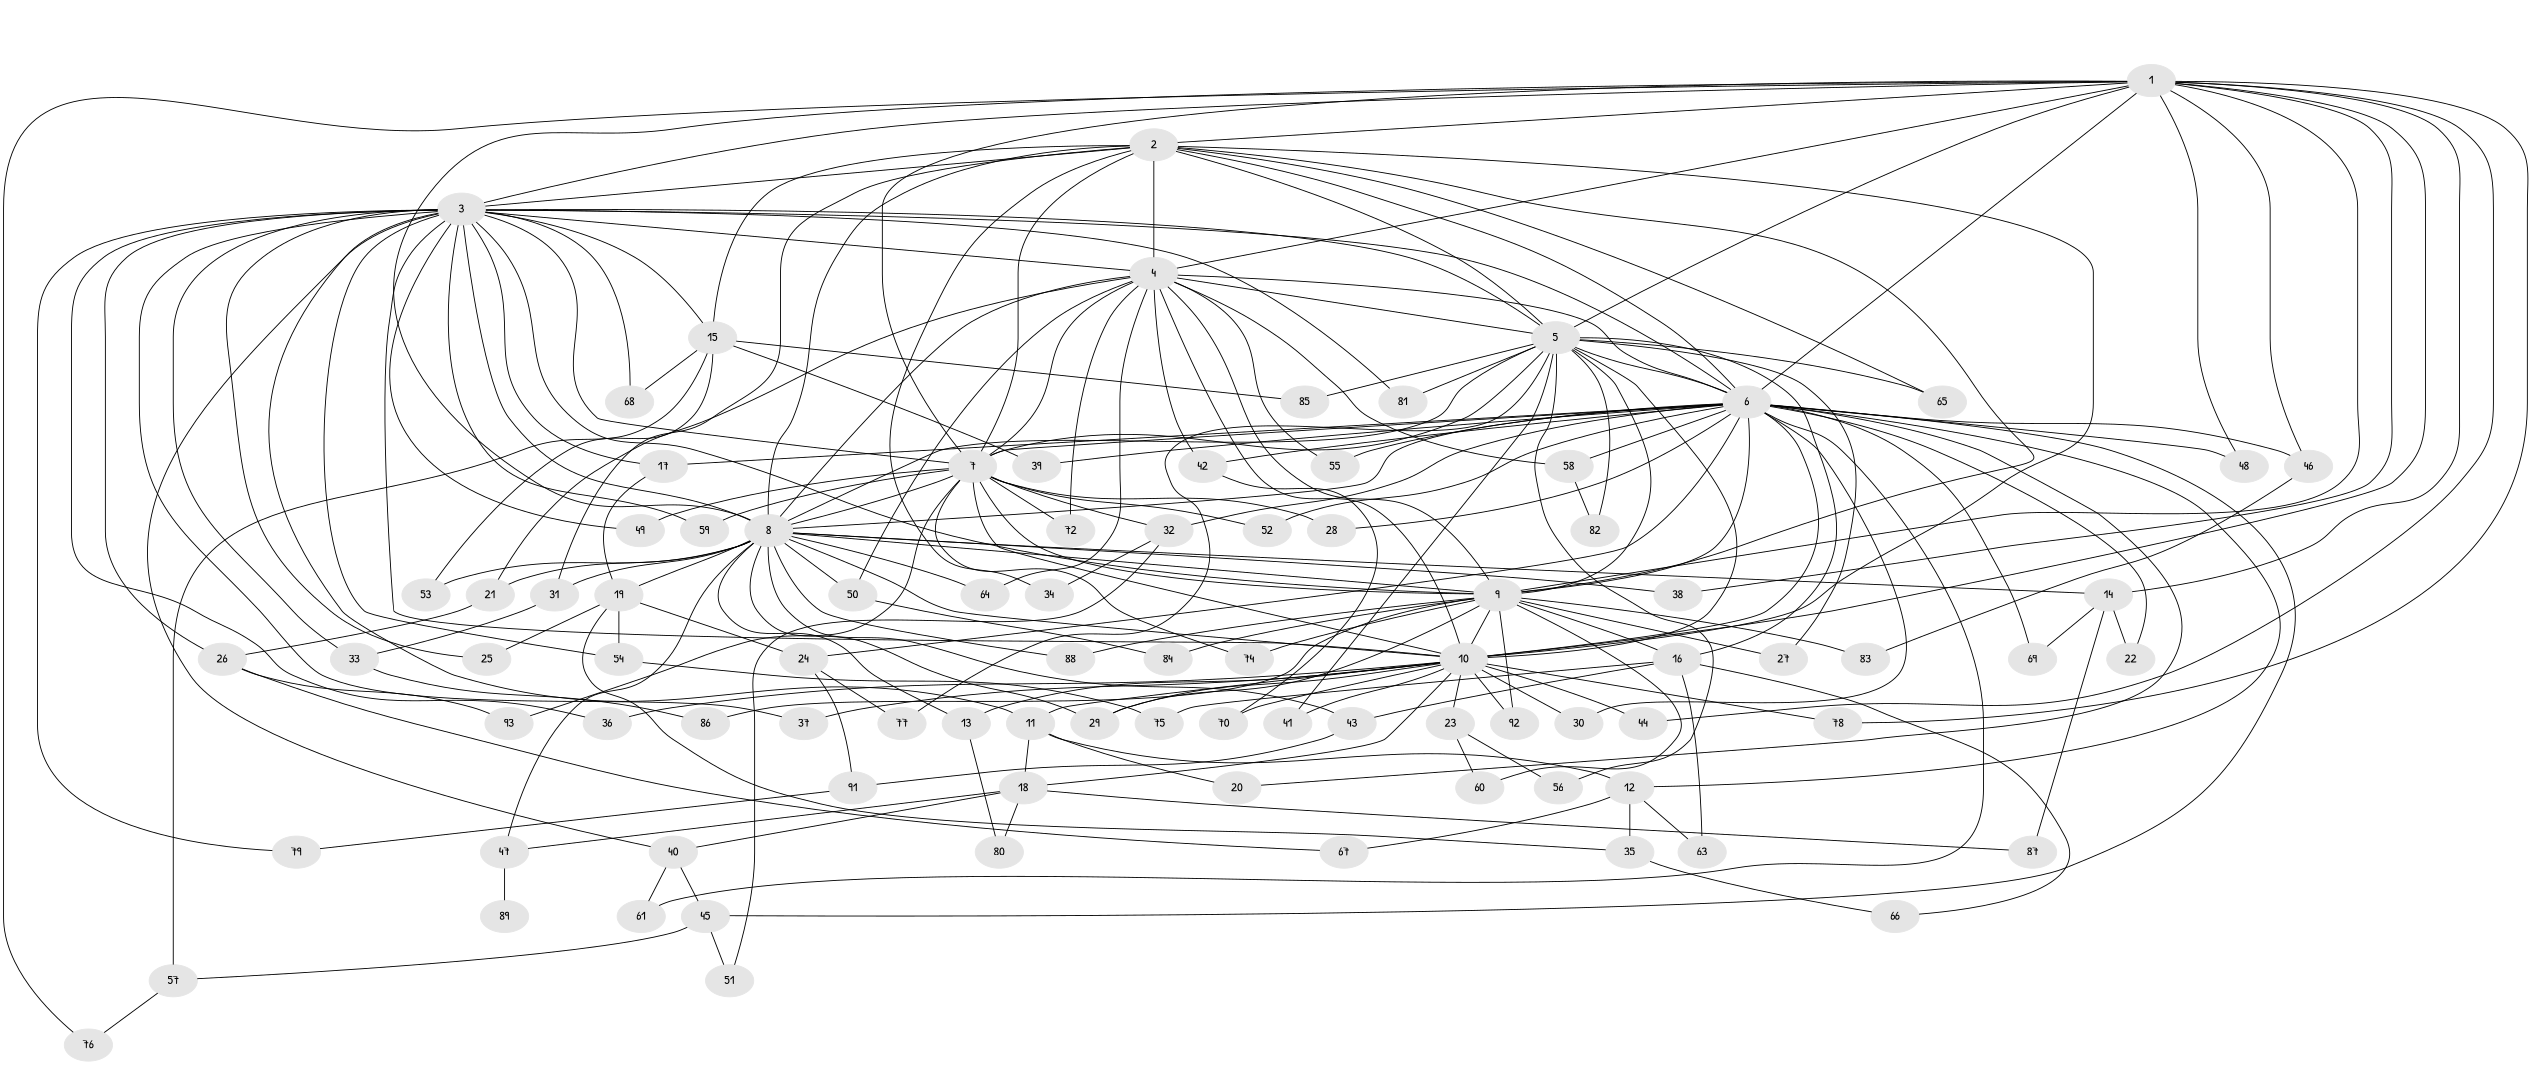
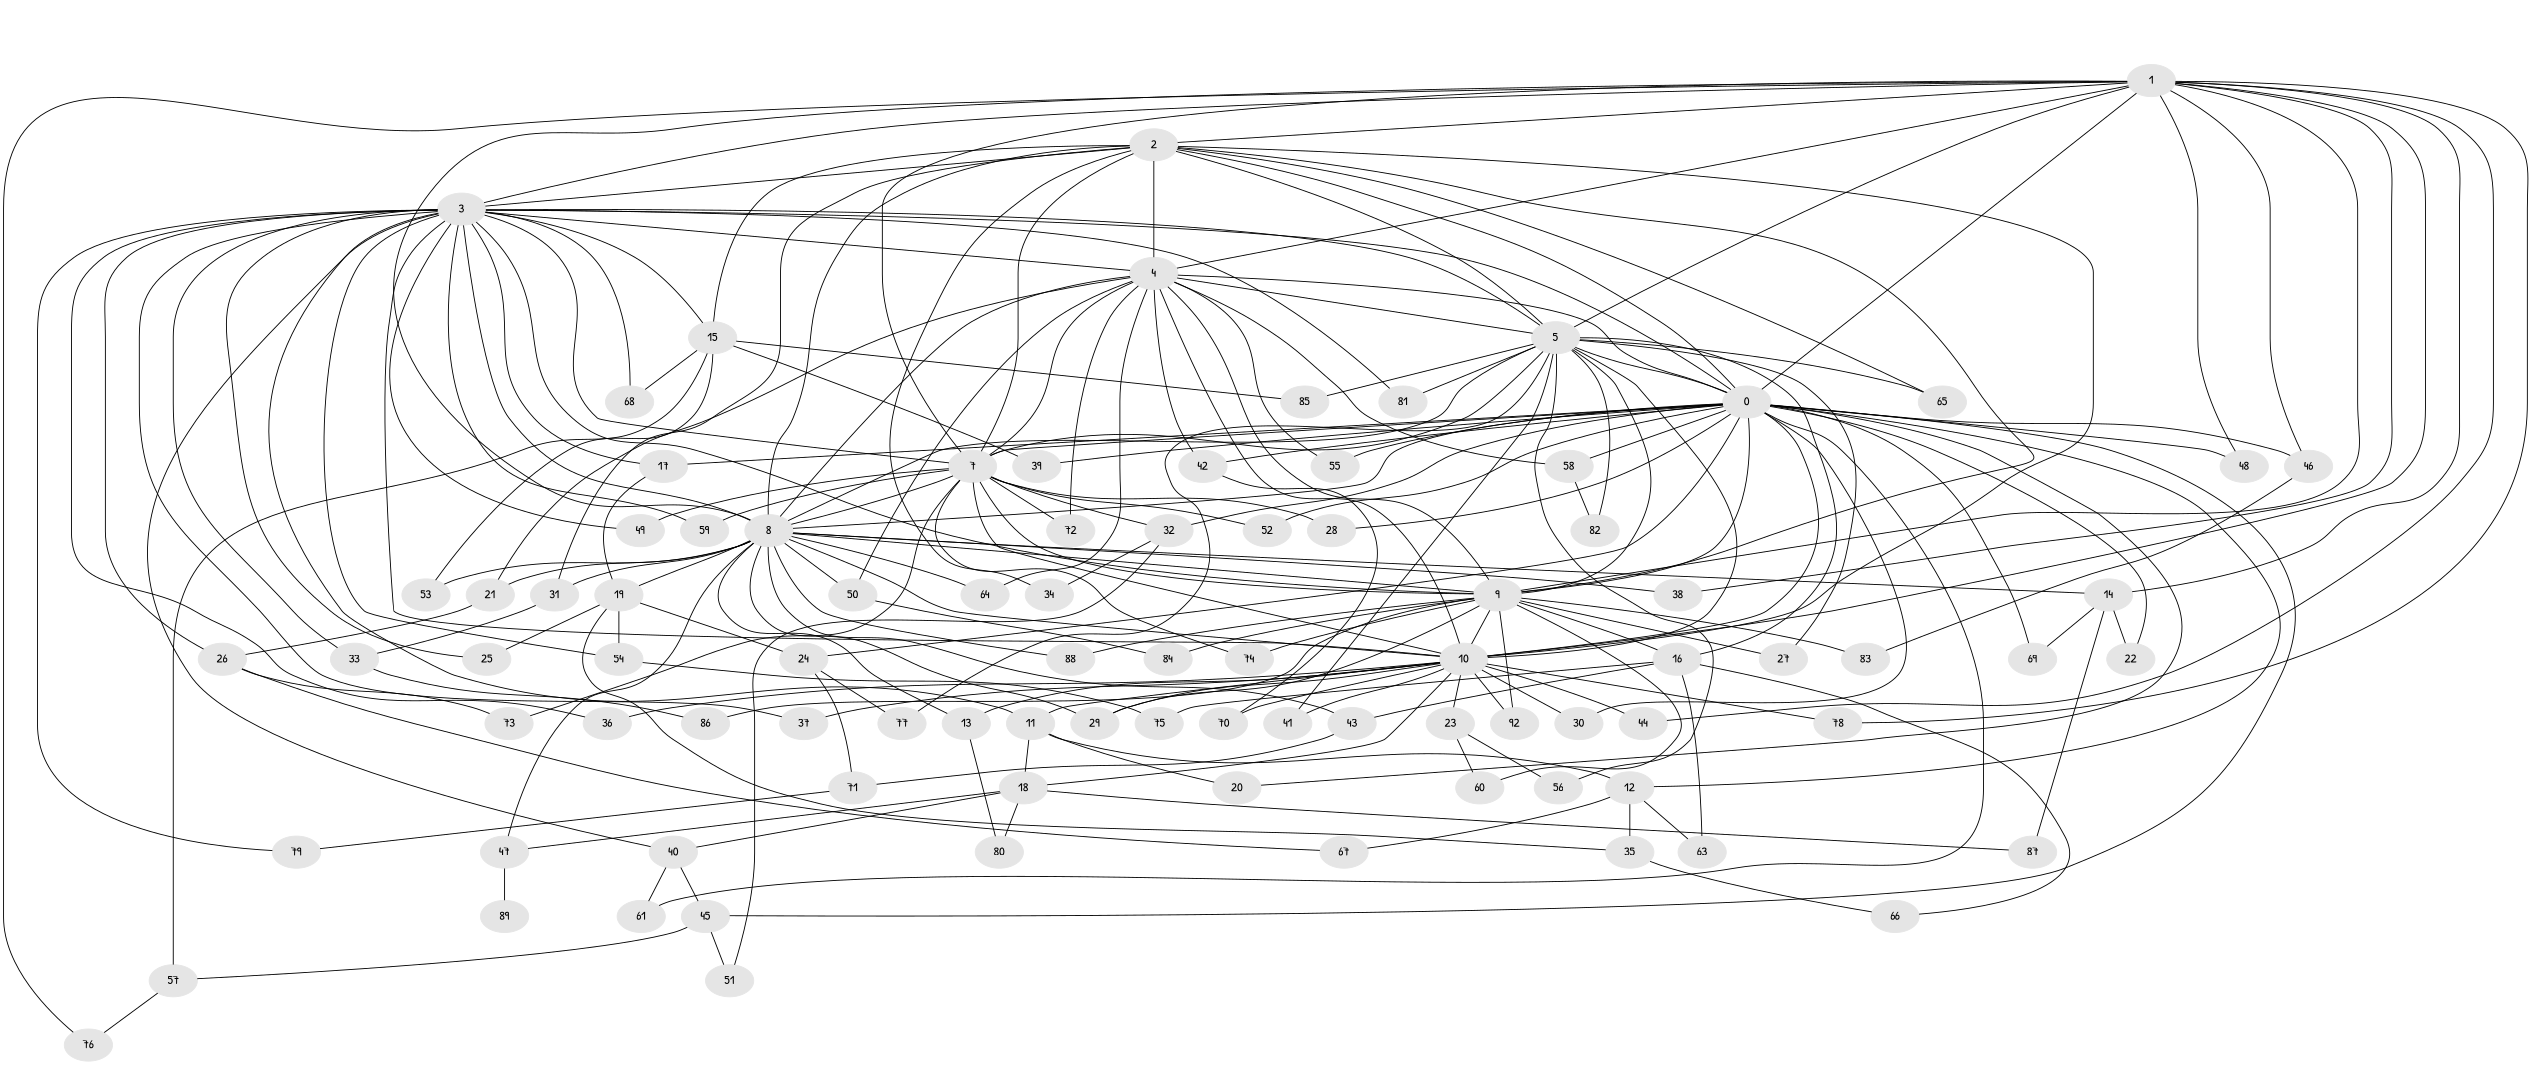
(1747, 402) -> (1747, 402)
(509, 724) -> (509, 724)
(853, 788) -> (853, 788)
